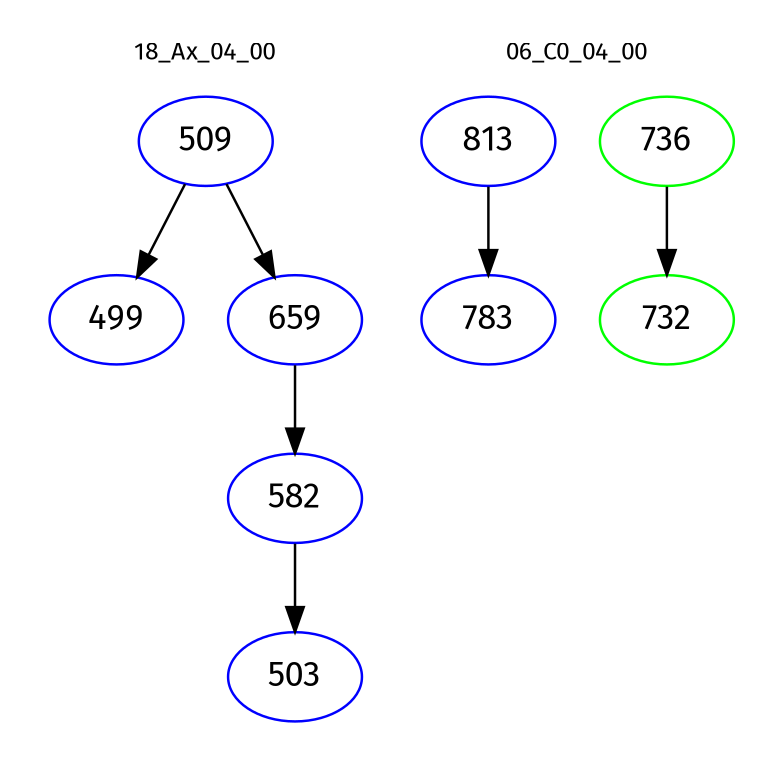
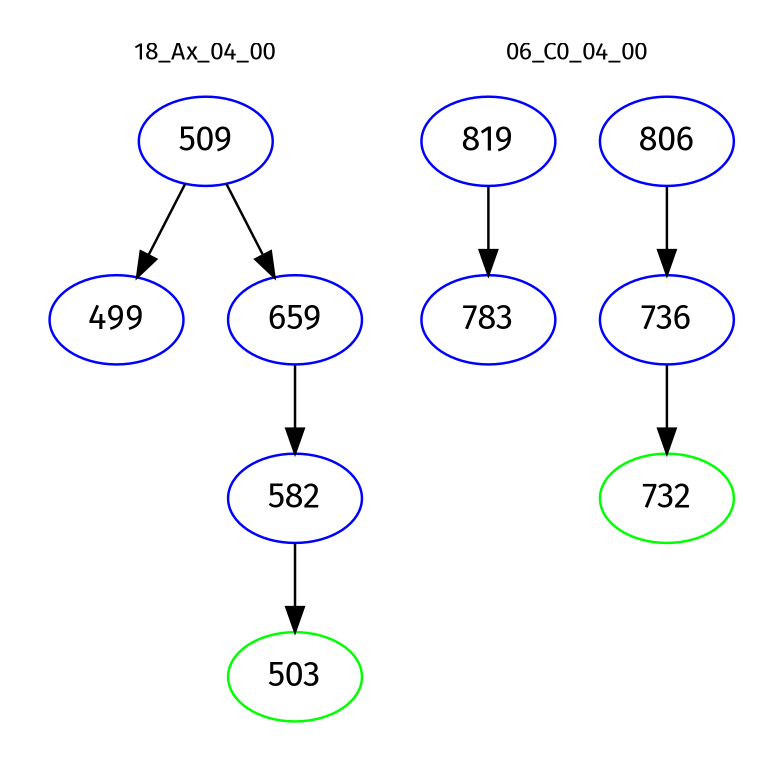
(488, 141) -> (488, 141)
none -> (667, 141)
(667, 141) -> (667, 320)
(295, 677) -> (295, 677)
